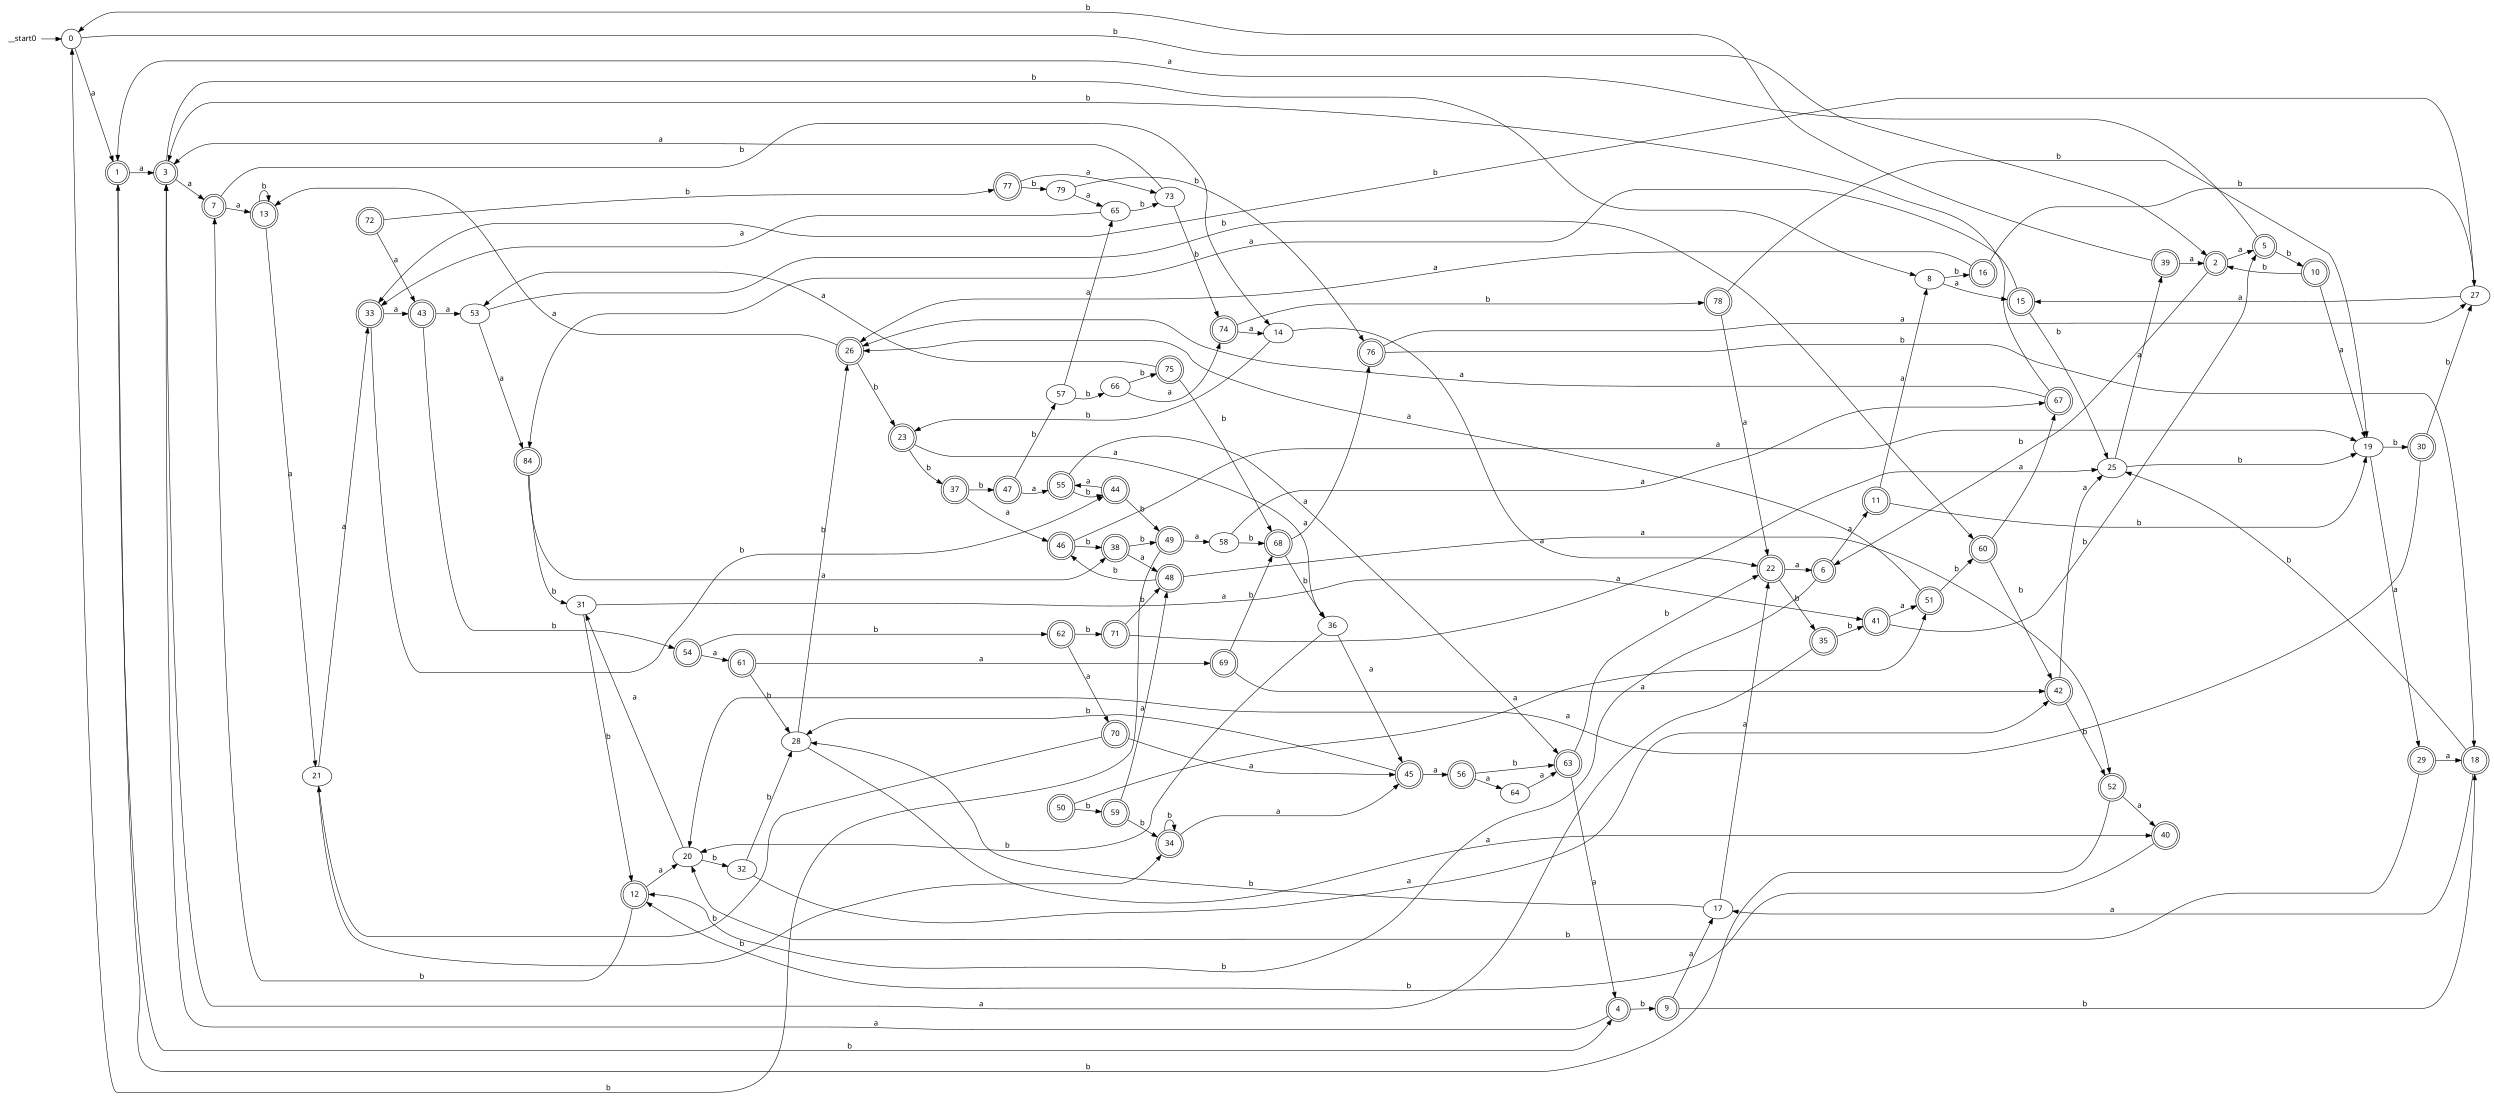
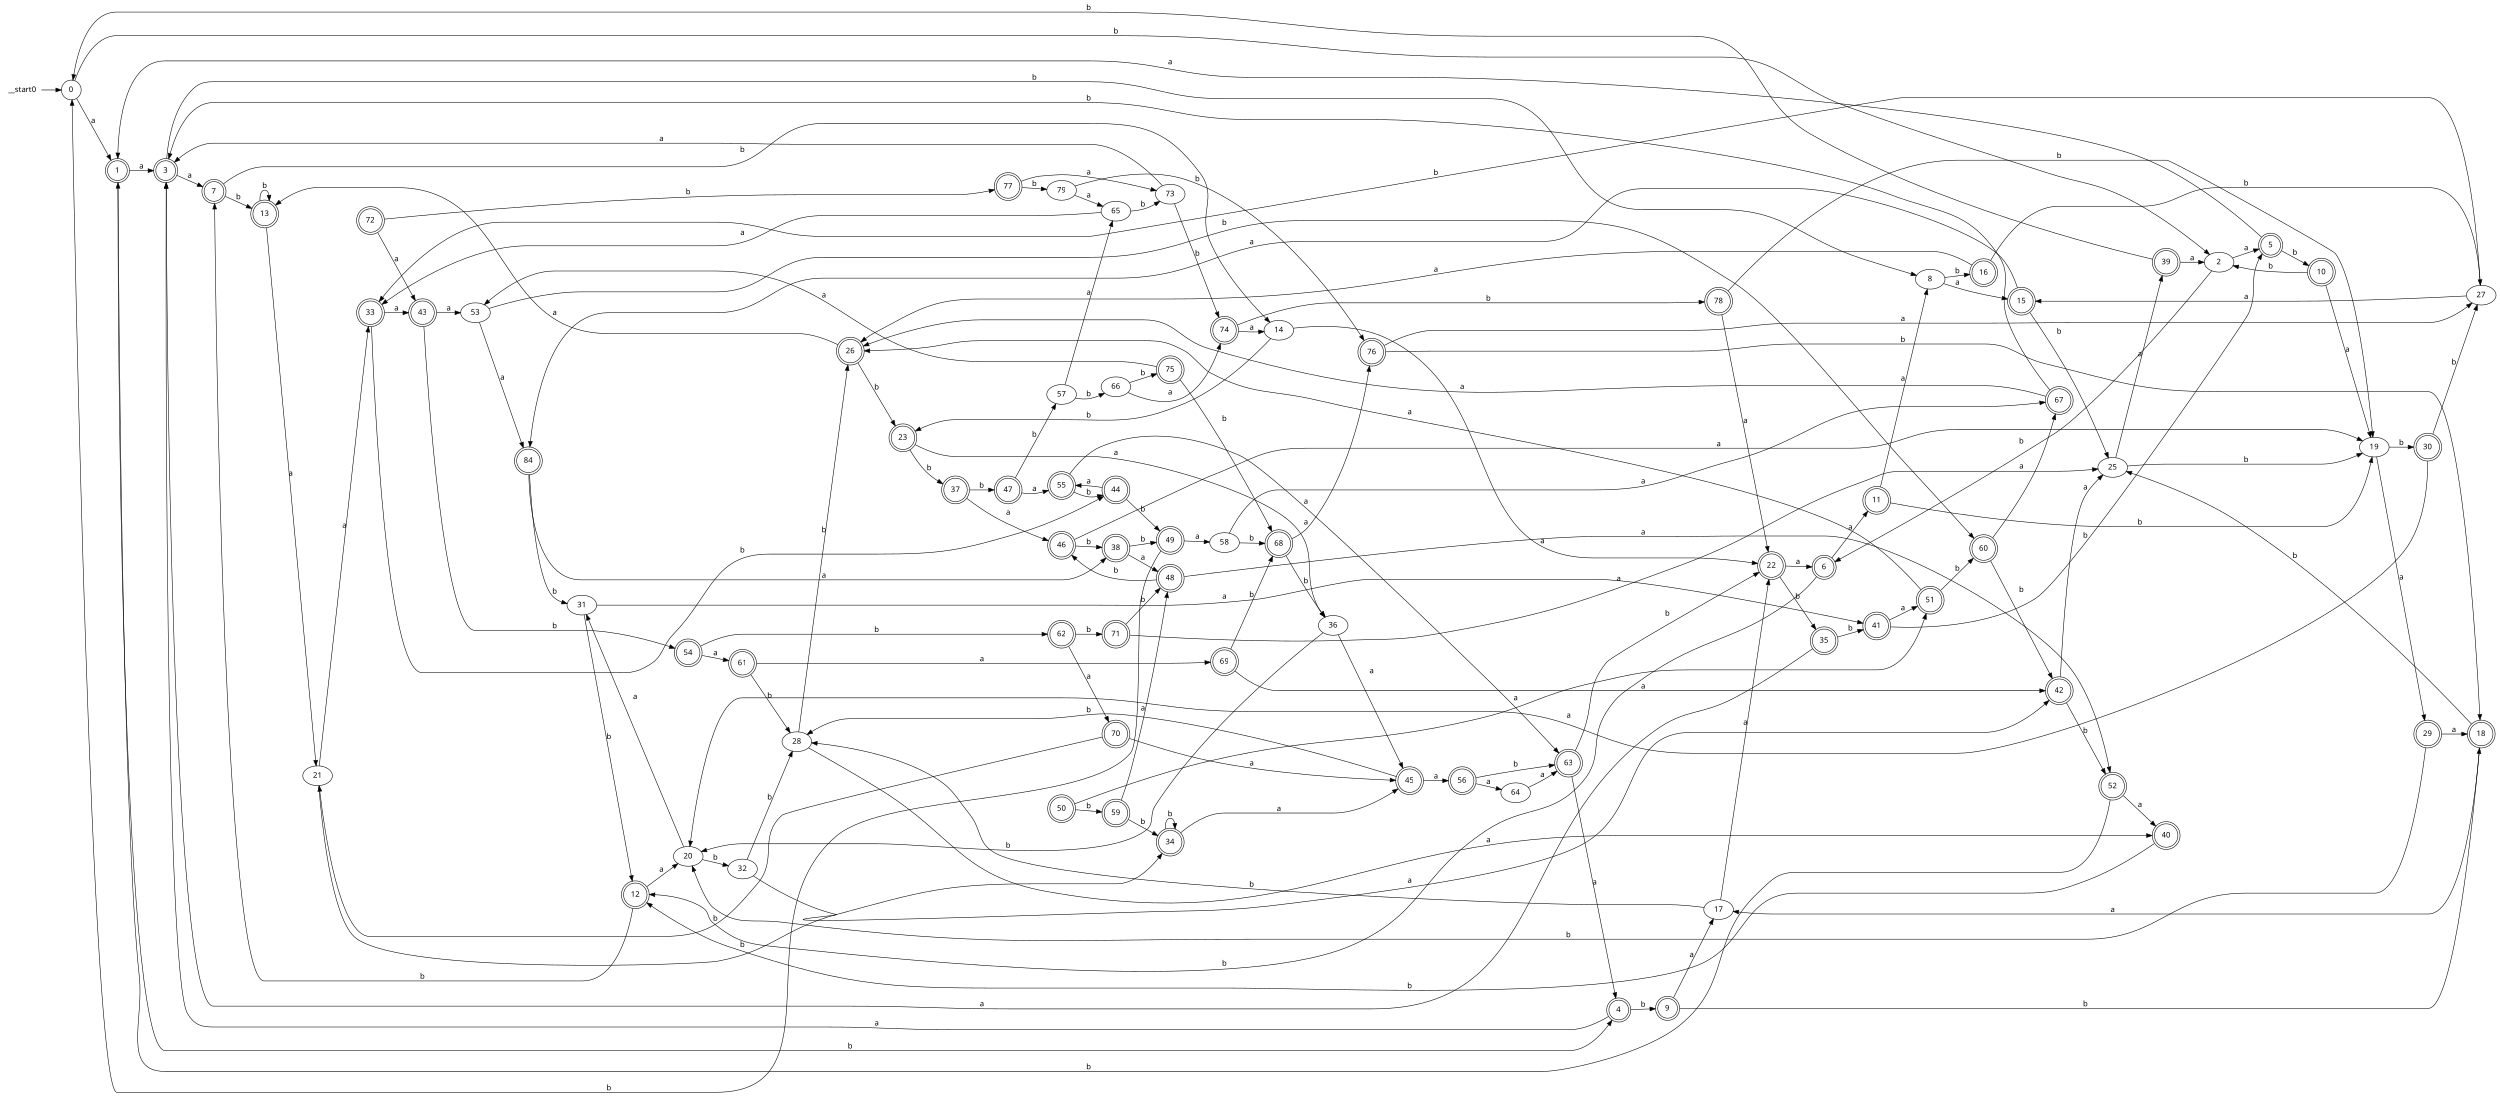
(238, 205) -> (238, 197)
(2216, 263) -> (2219, 262)
